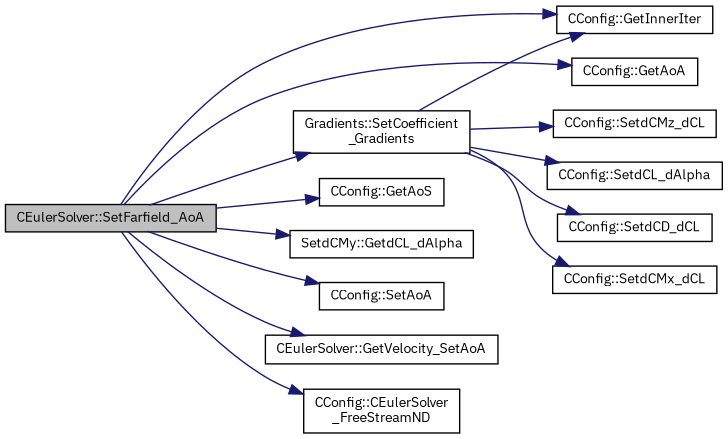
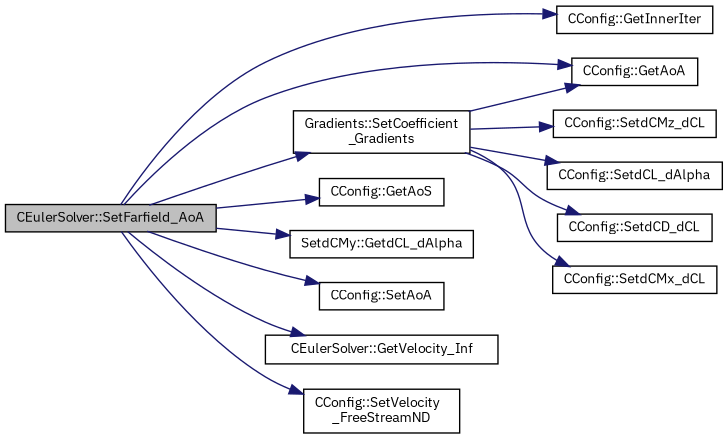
(489, 73) -> (517, 100)
(382, 350) -> (382, 350)
(382, 411) -> (382, 411)
